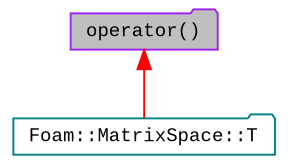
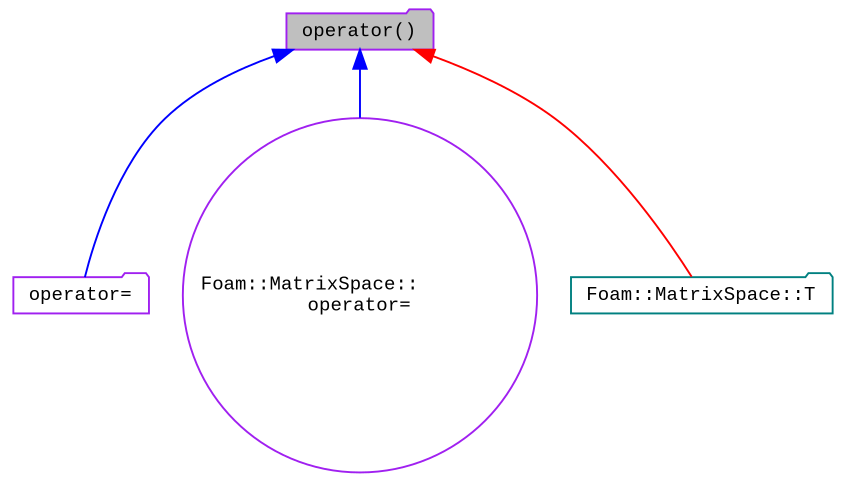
none -> (81, 295)
none -> (360, 295)
